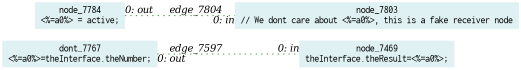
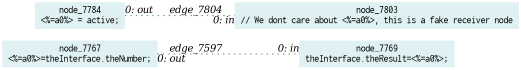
(80, 54) -> (80, 54)
(377, 54) -> (377, 54)
